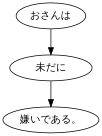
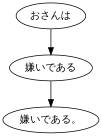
(51, 68) -> (51, 68)
